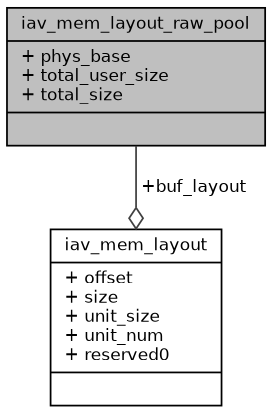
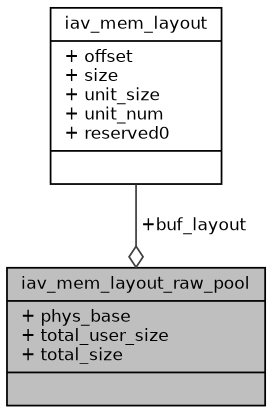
(136, 177) -> (136, 215)
